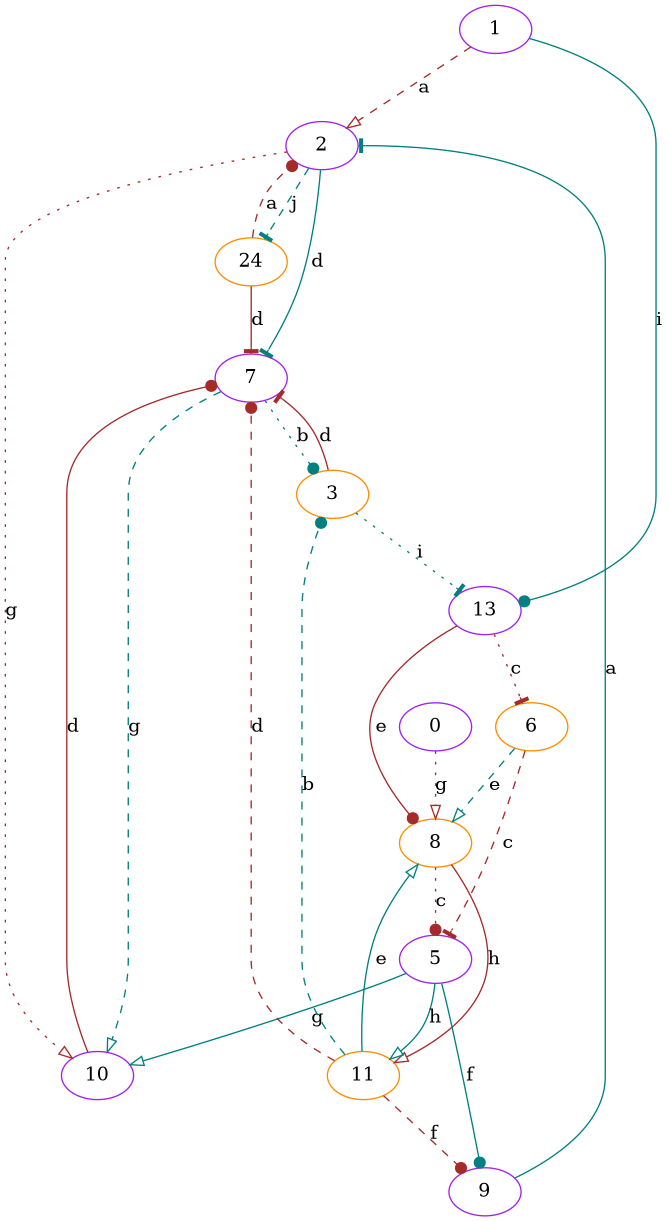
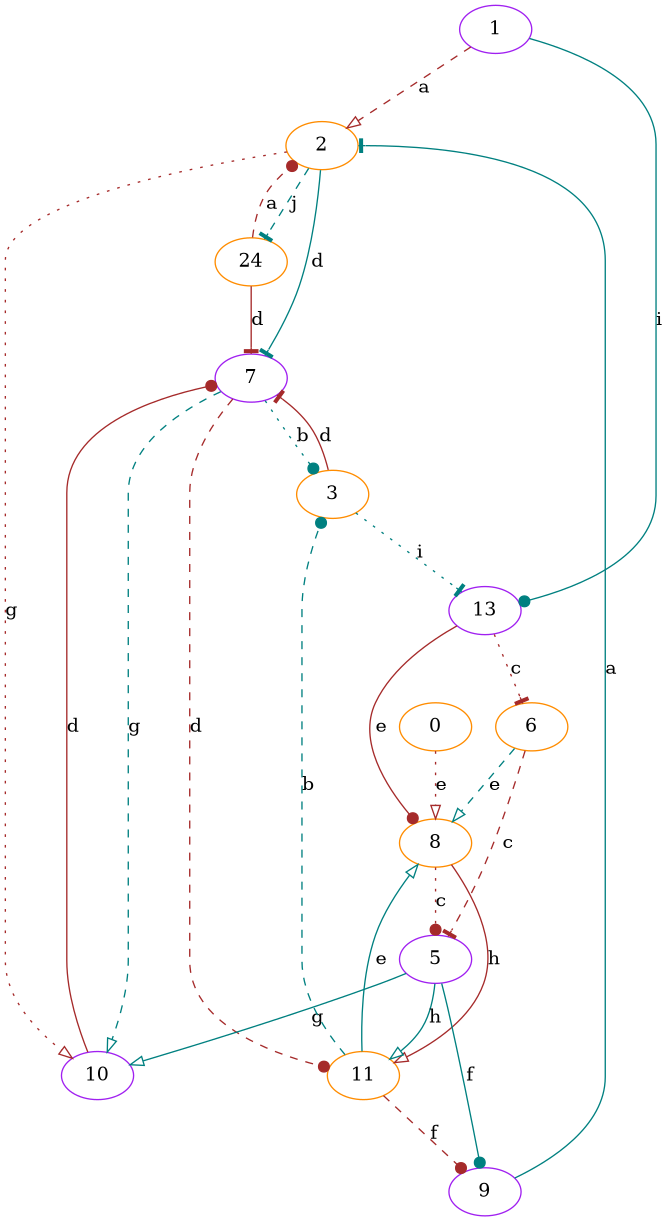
(322, 146) -> (322, 146)
(436, 727) -> (436, 727)
(251, 755) -> (190, 763)
(442, 785) -> (442, 785)
